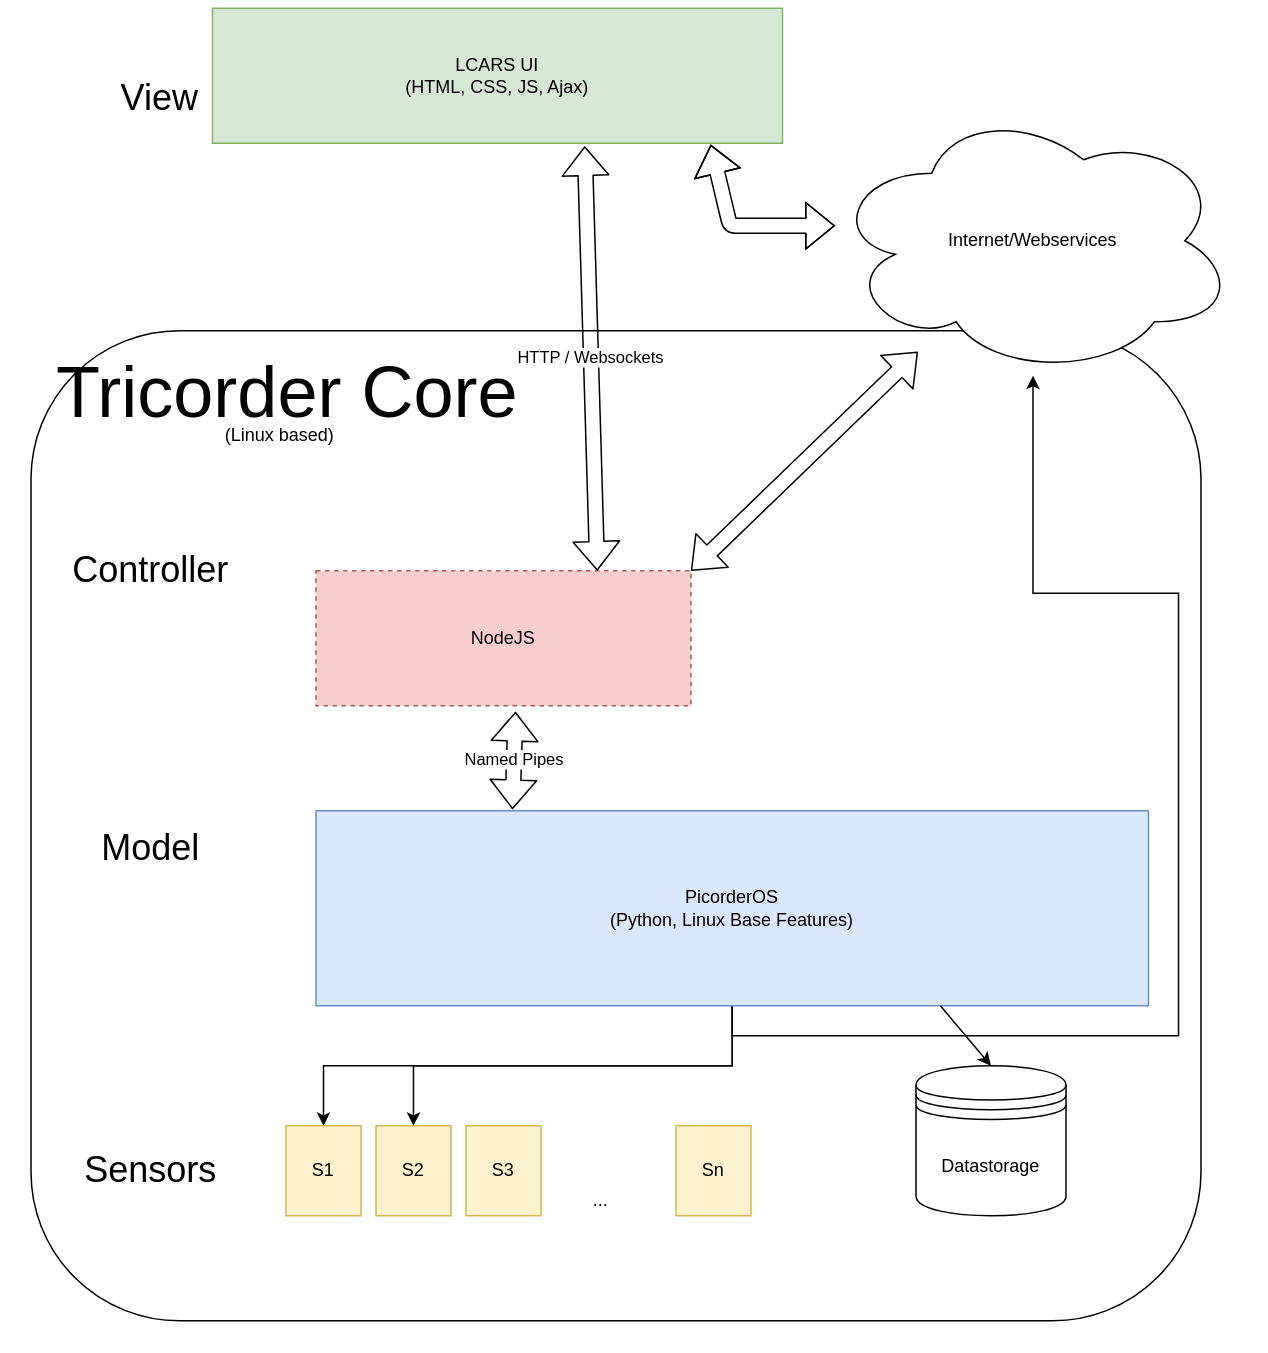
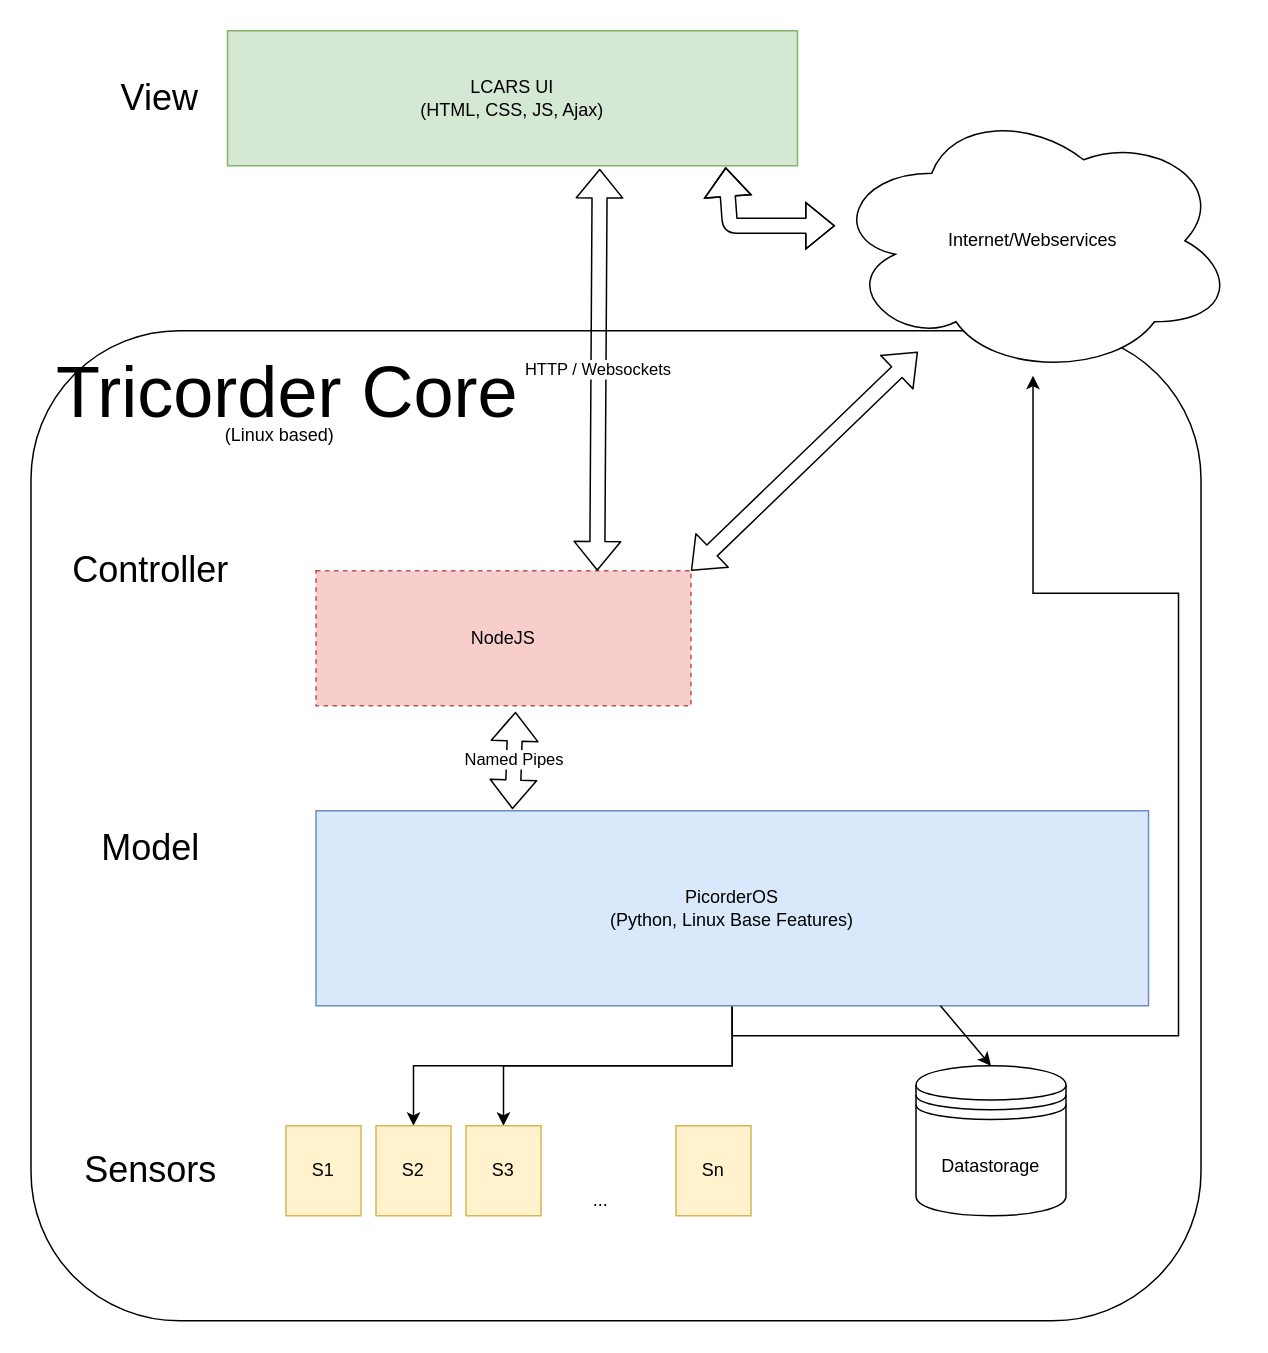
(497, 76) -> (512, 98)
(342, 1066) -> (503, 1091)
